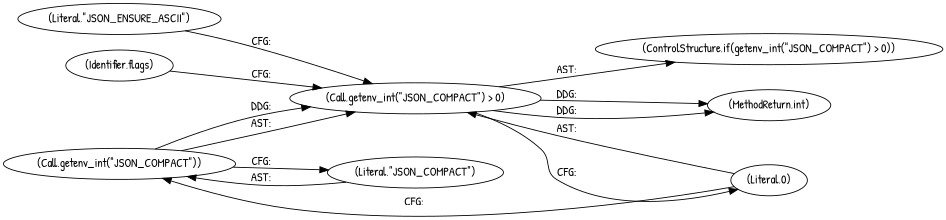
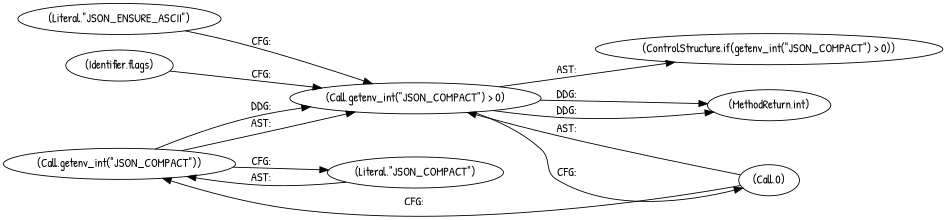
(769, 180) -> (769, 180)
